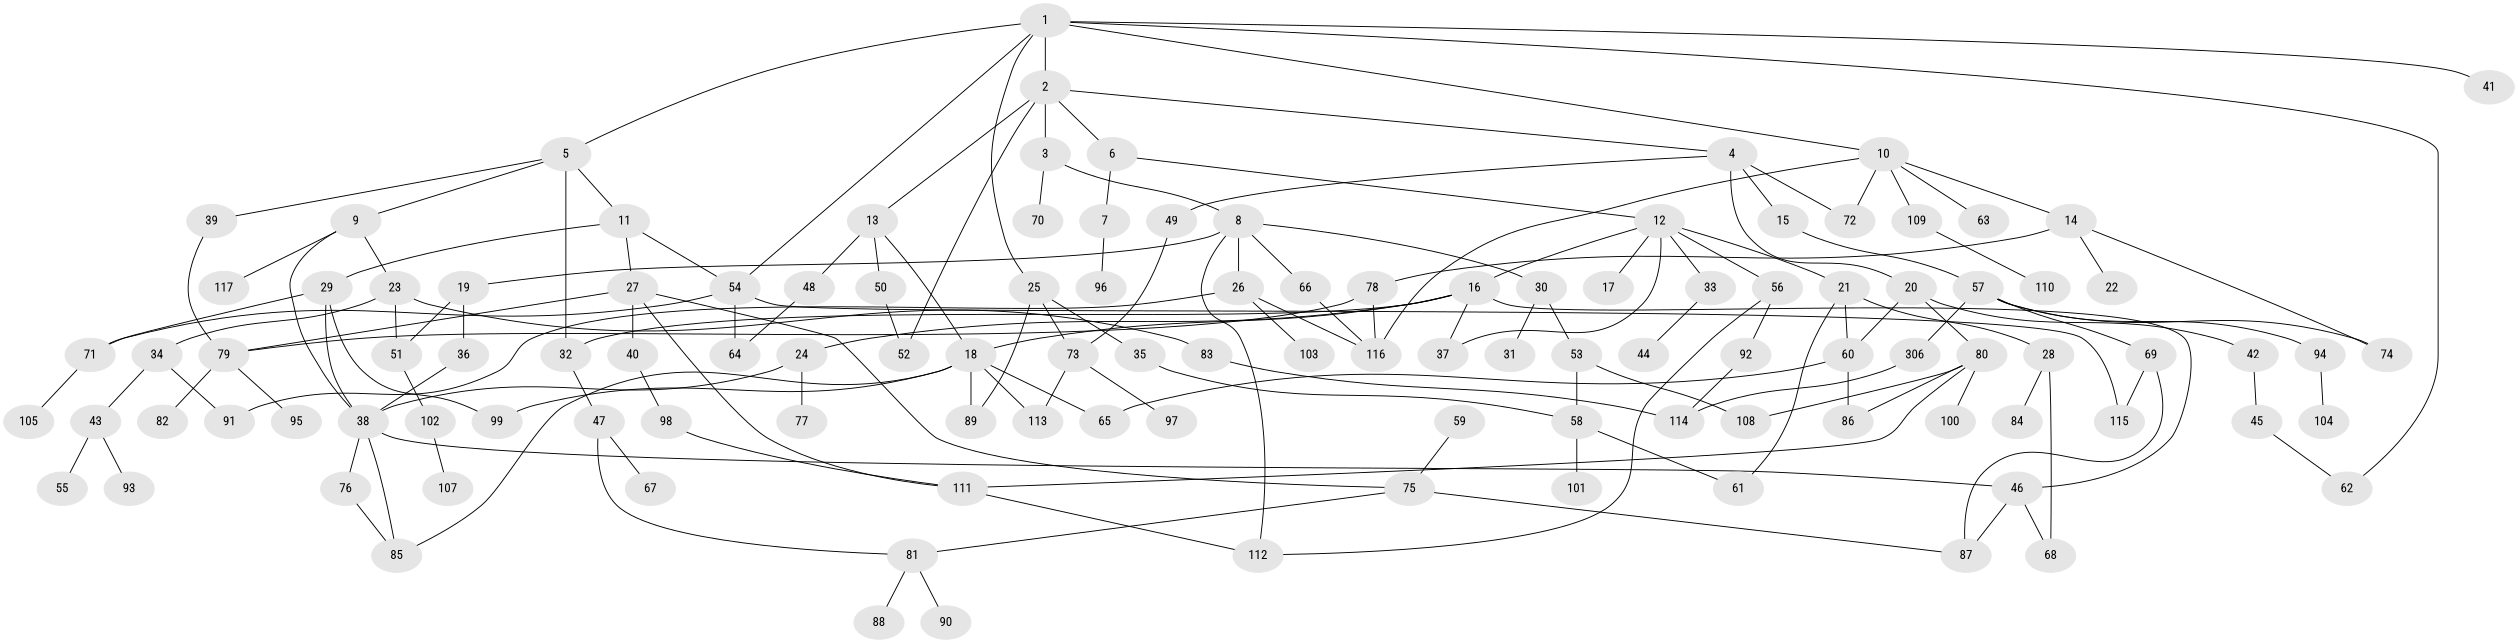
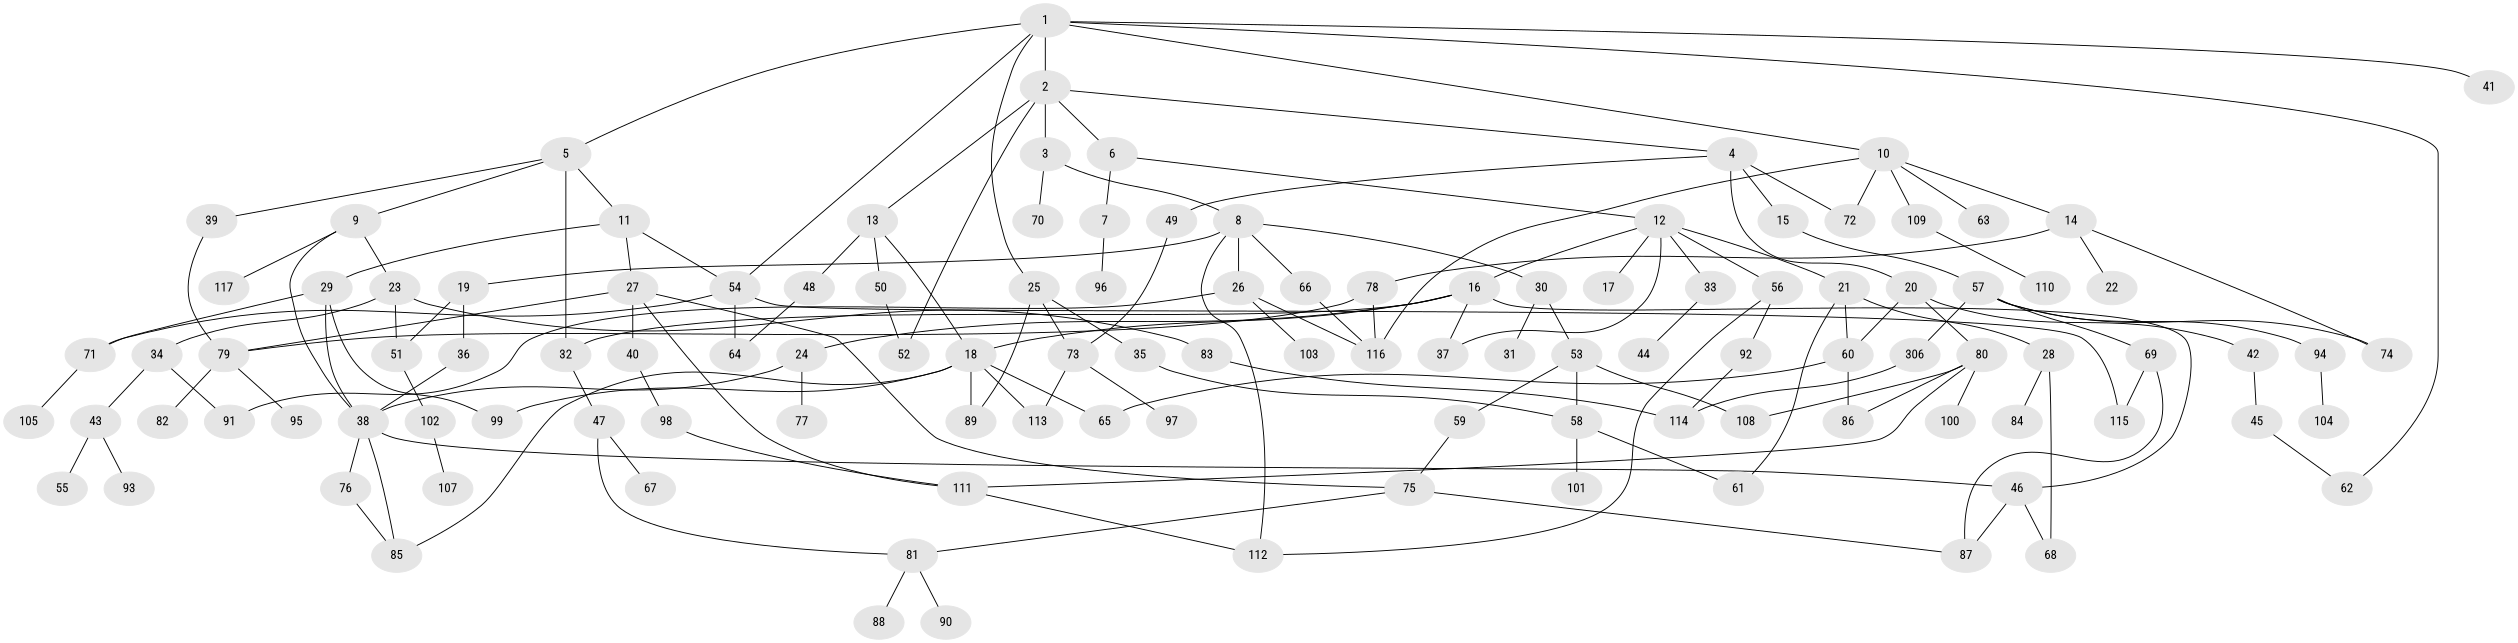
none -> (1520, 387)
